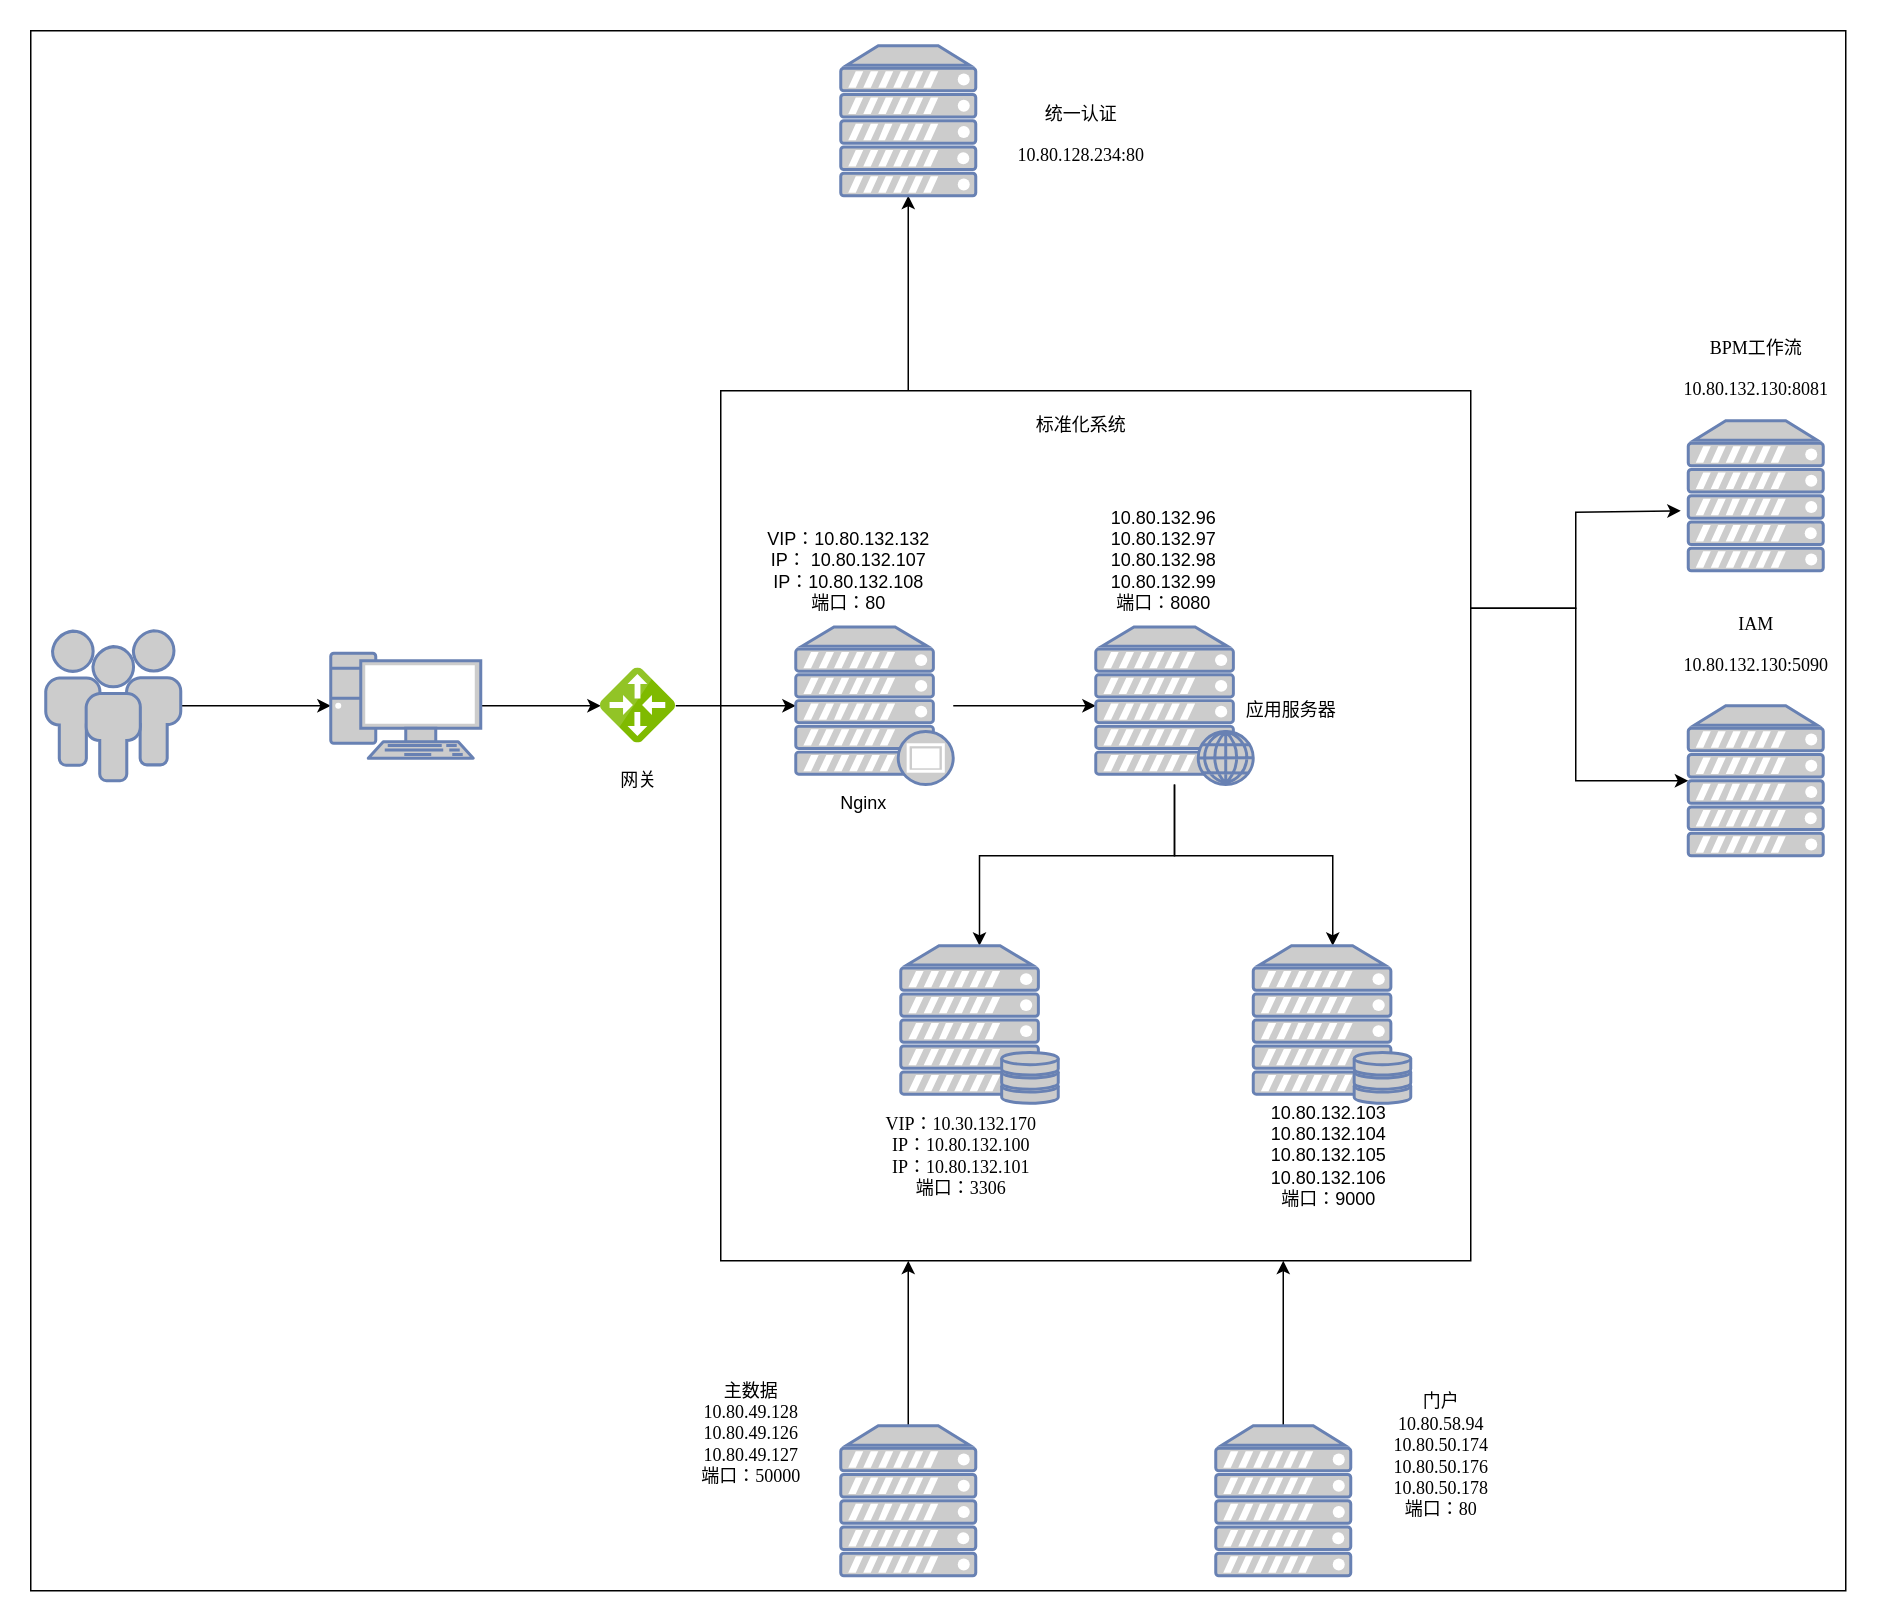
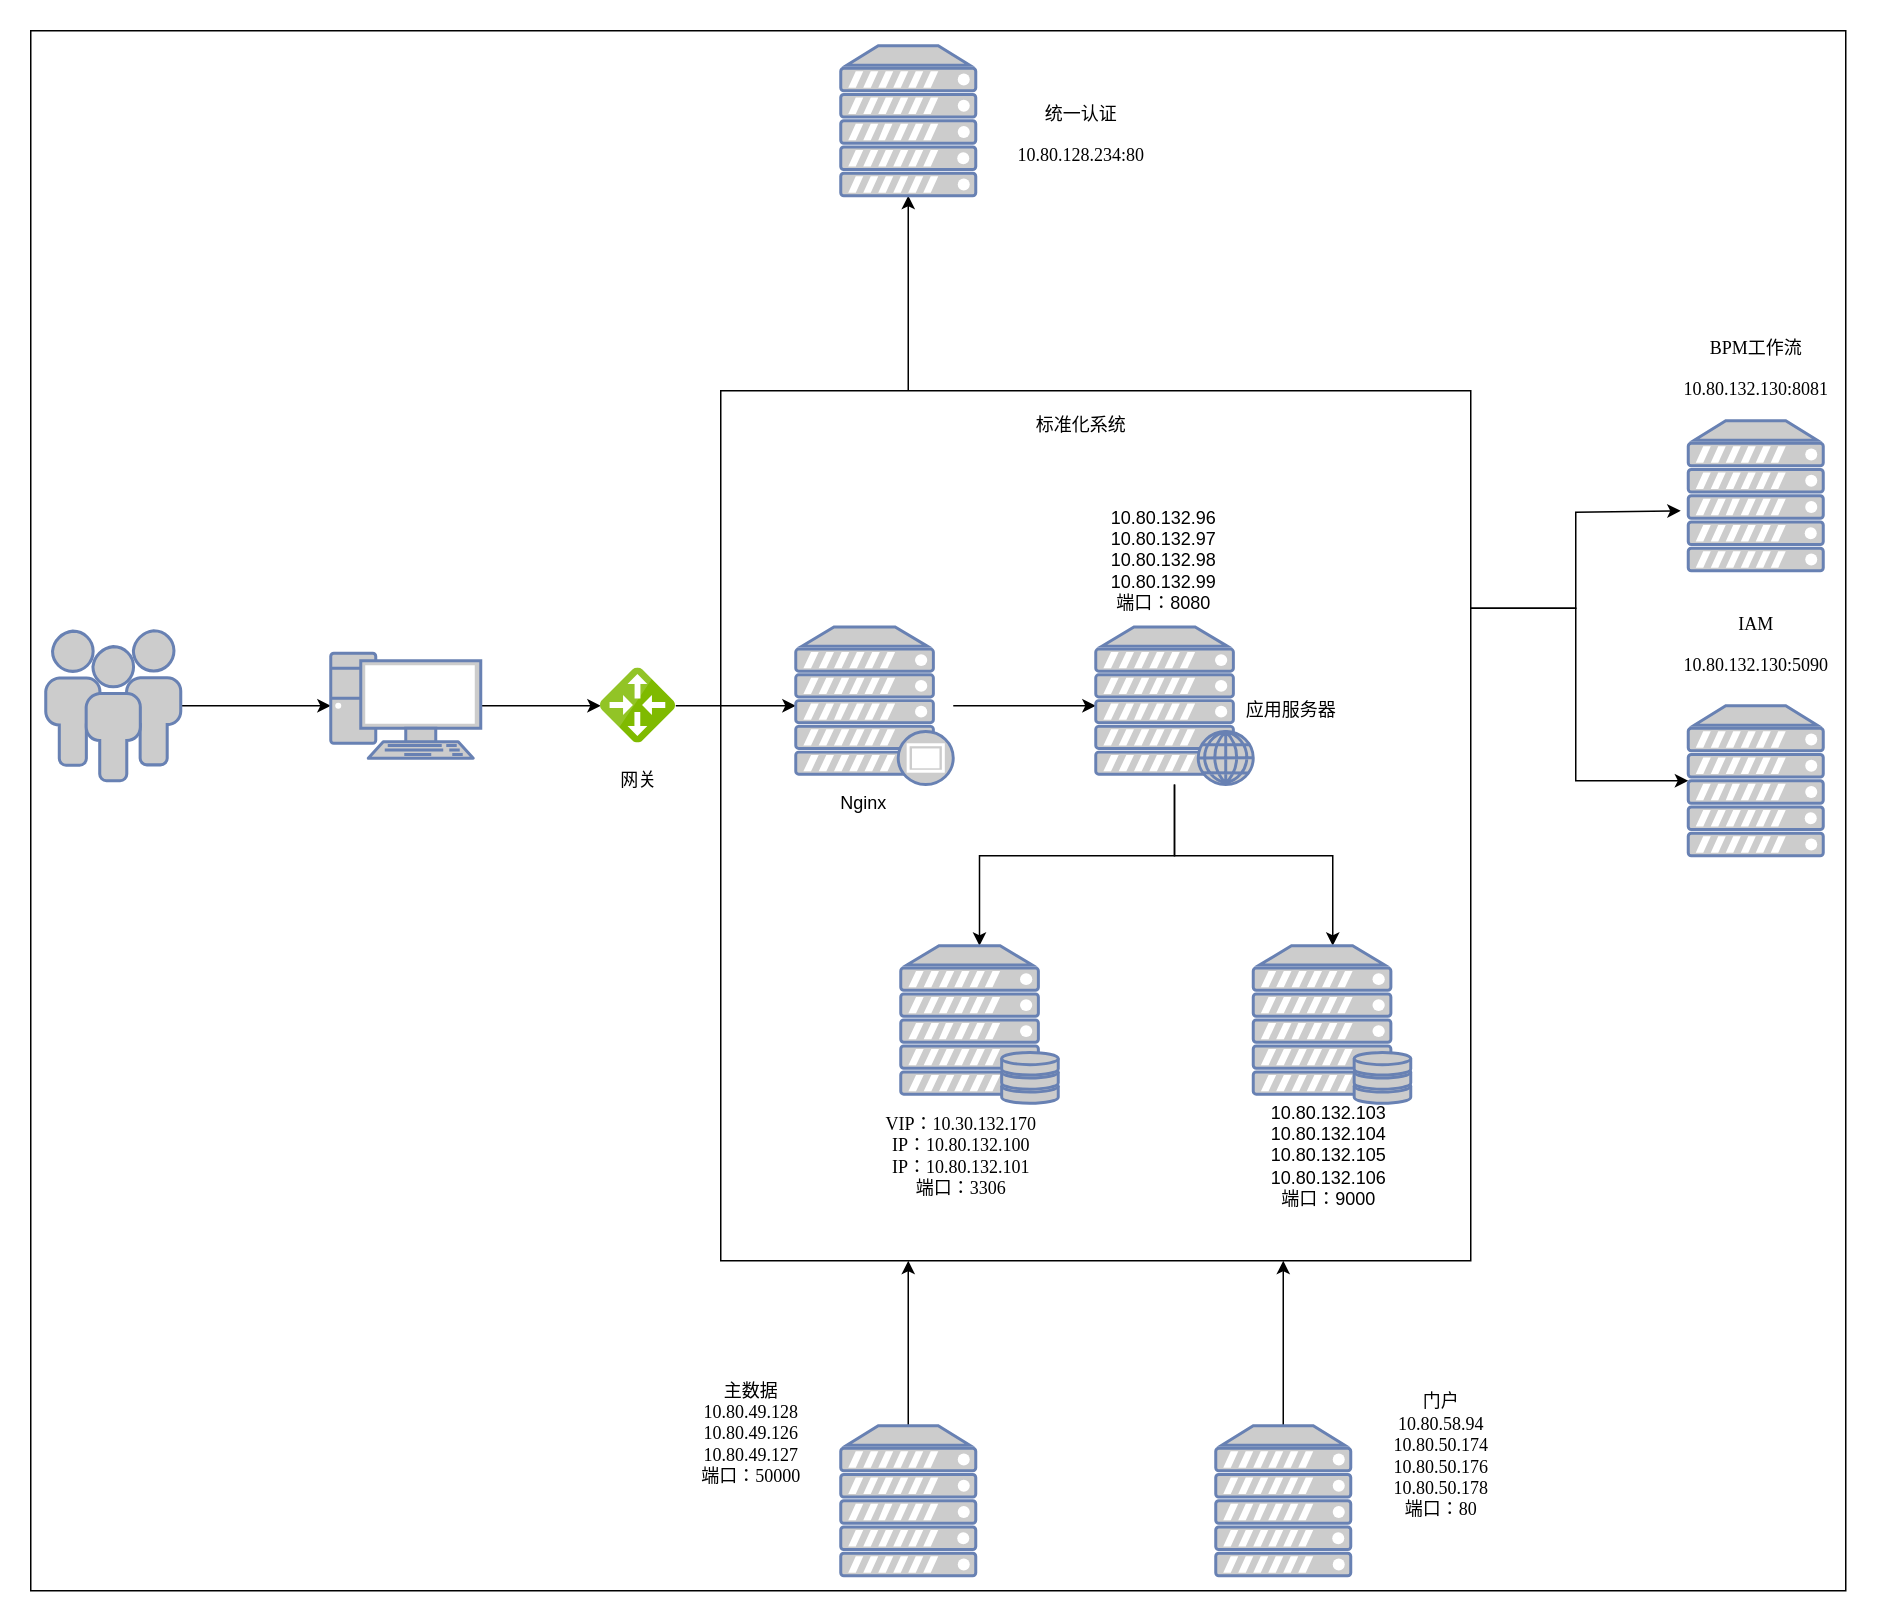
(848, 571) -> none
